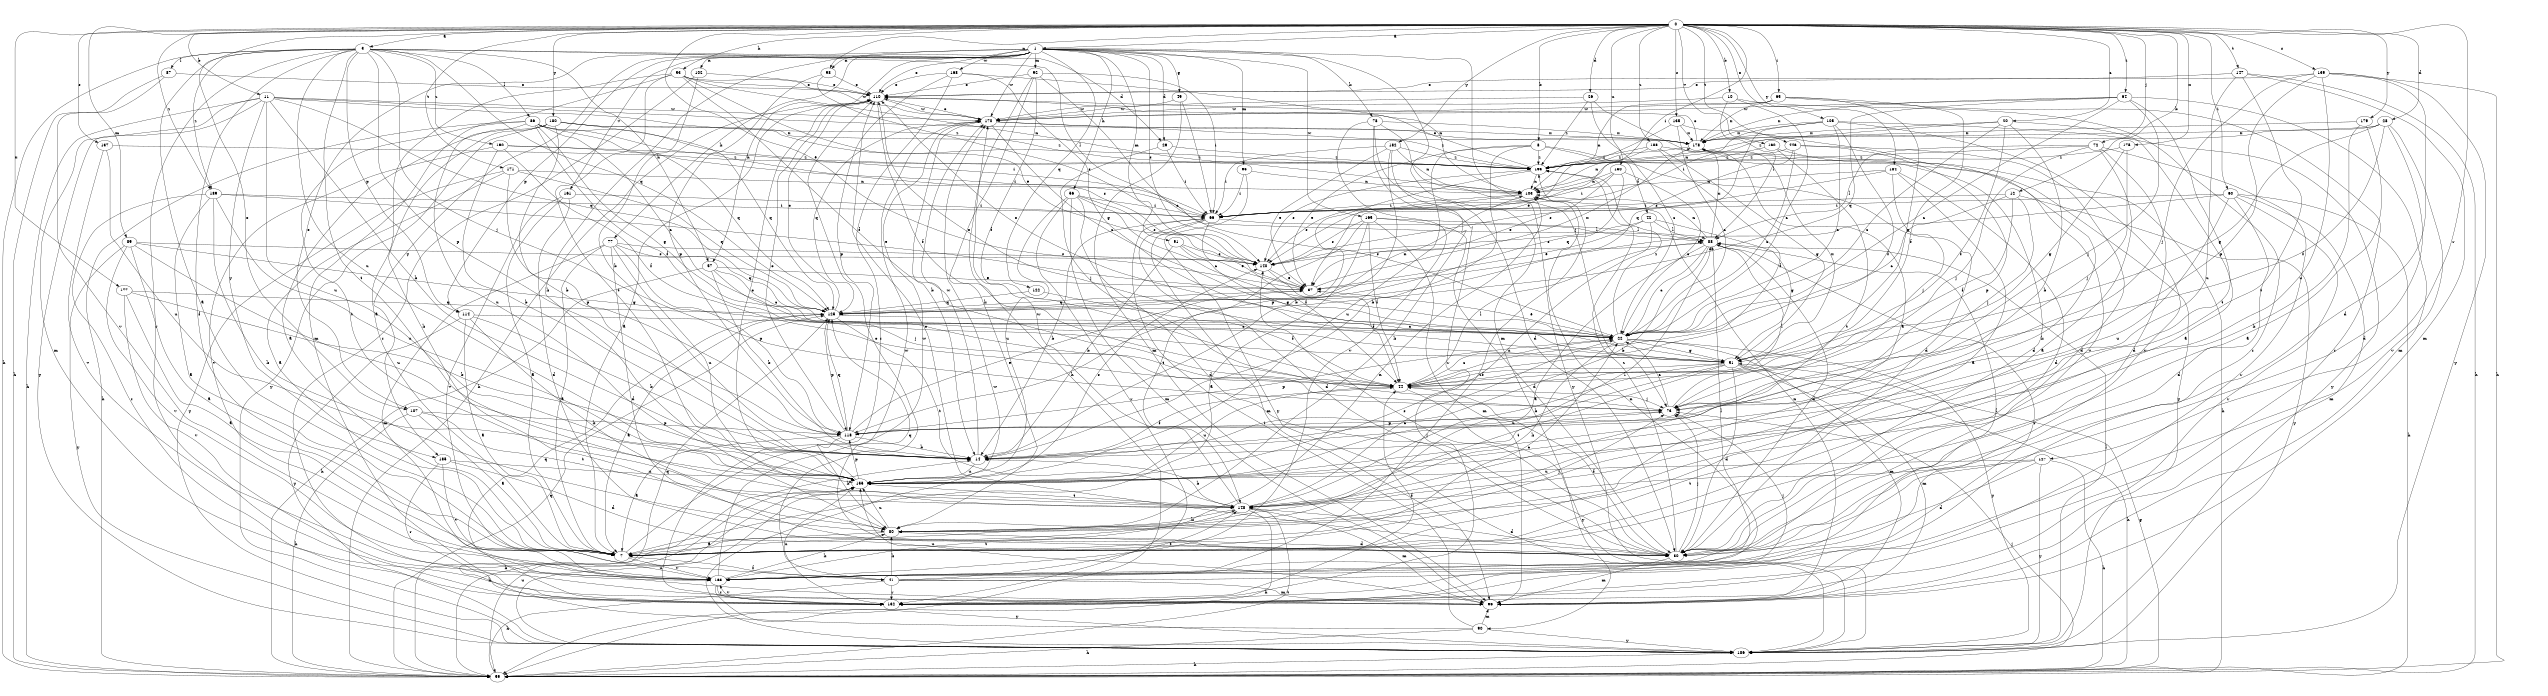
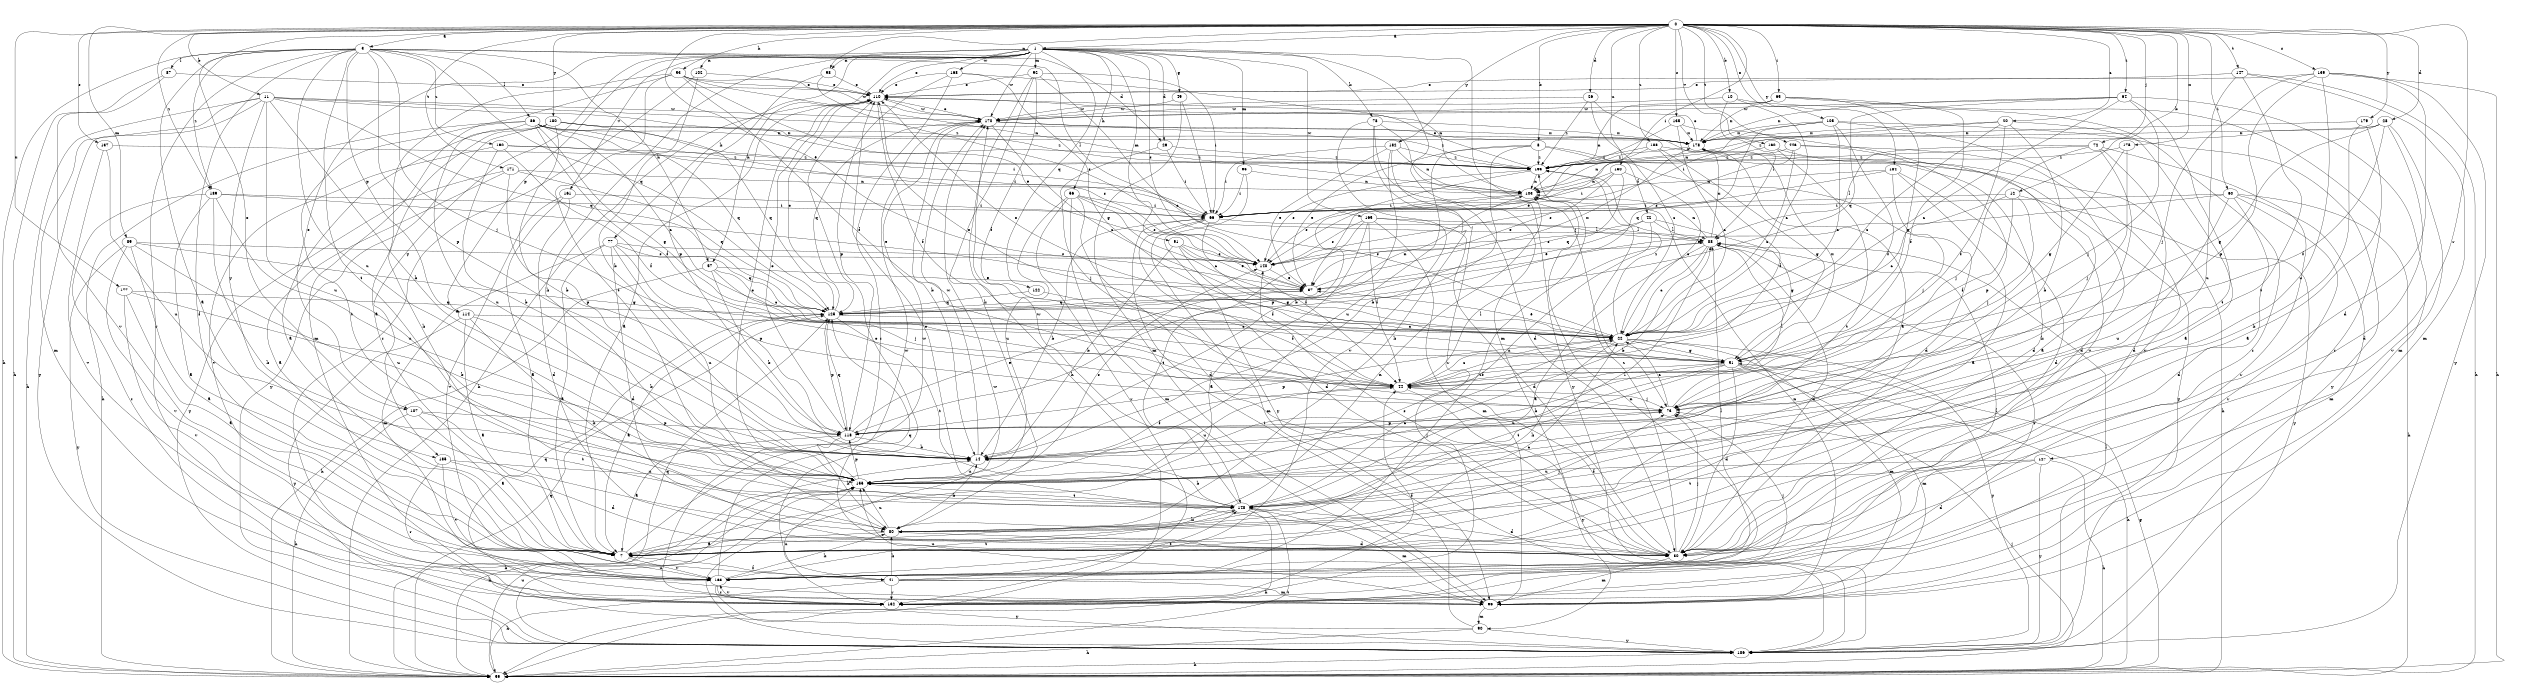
none -> (1112, 136)
(1365, 301) -> (1268, 317)
none -> (939, 505)
(1485, 618) -> (1480, 614)
